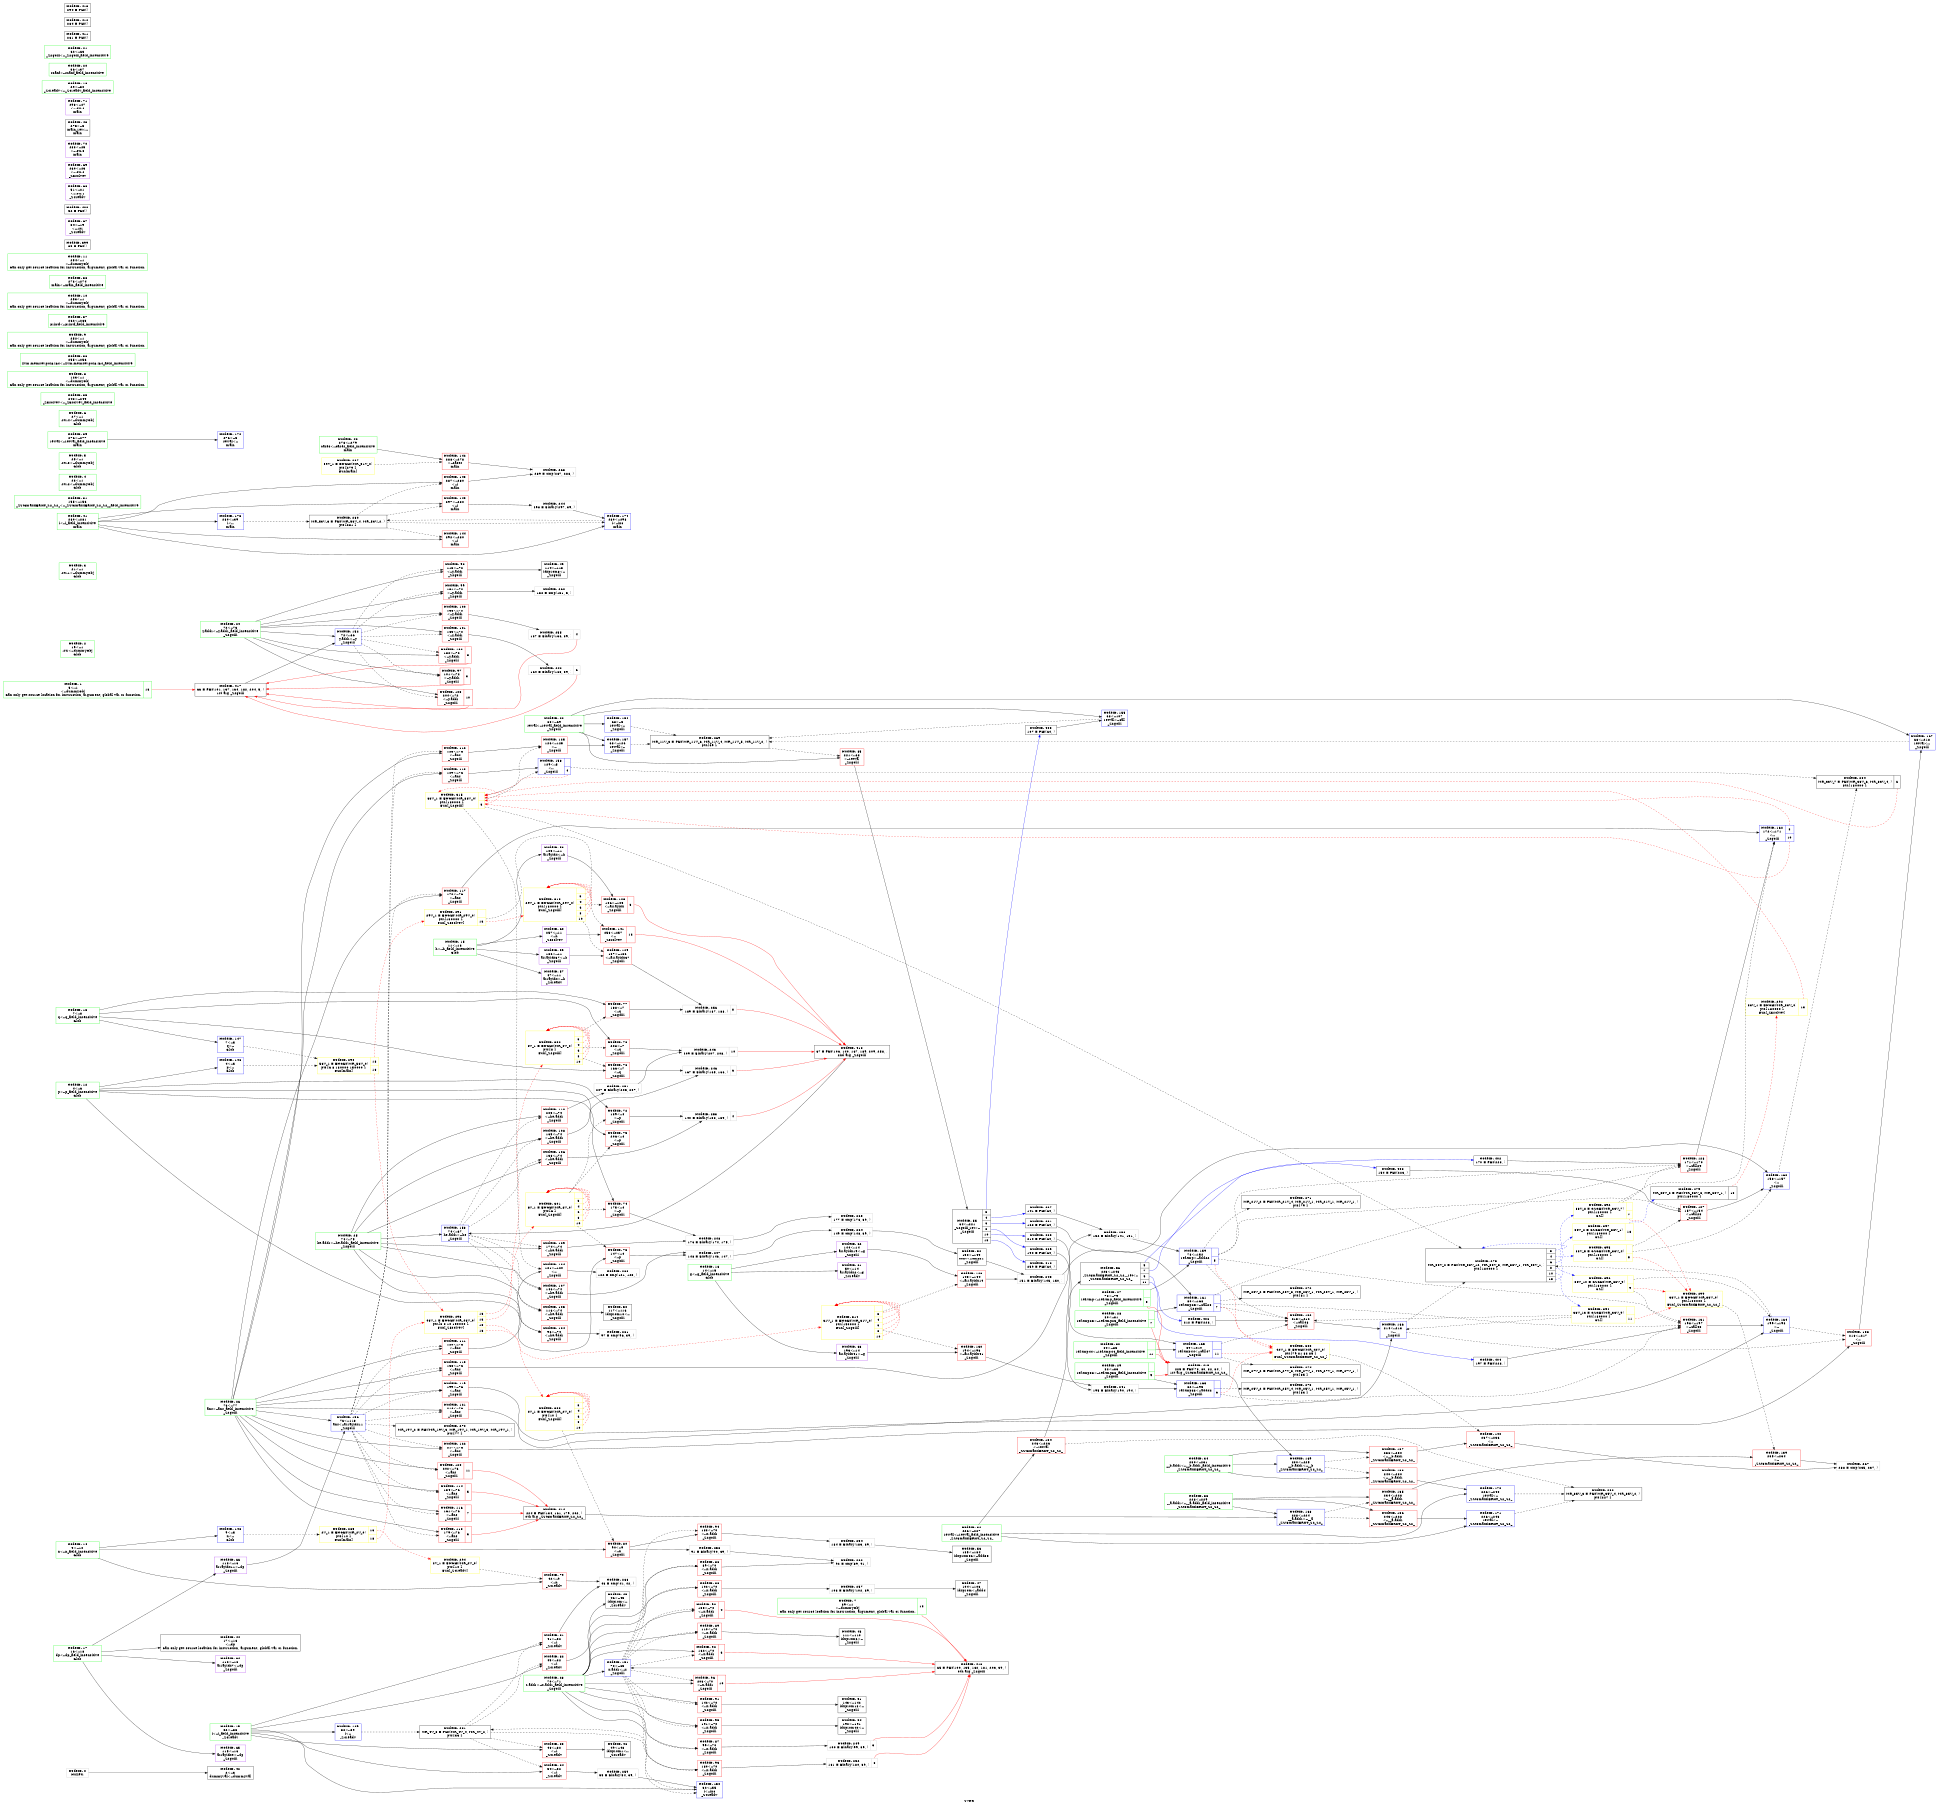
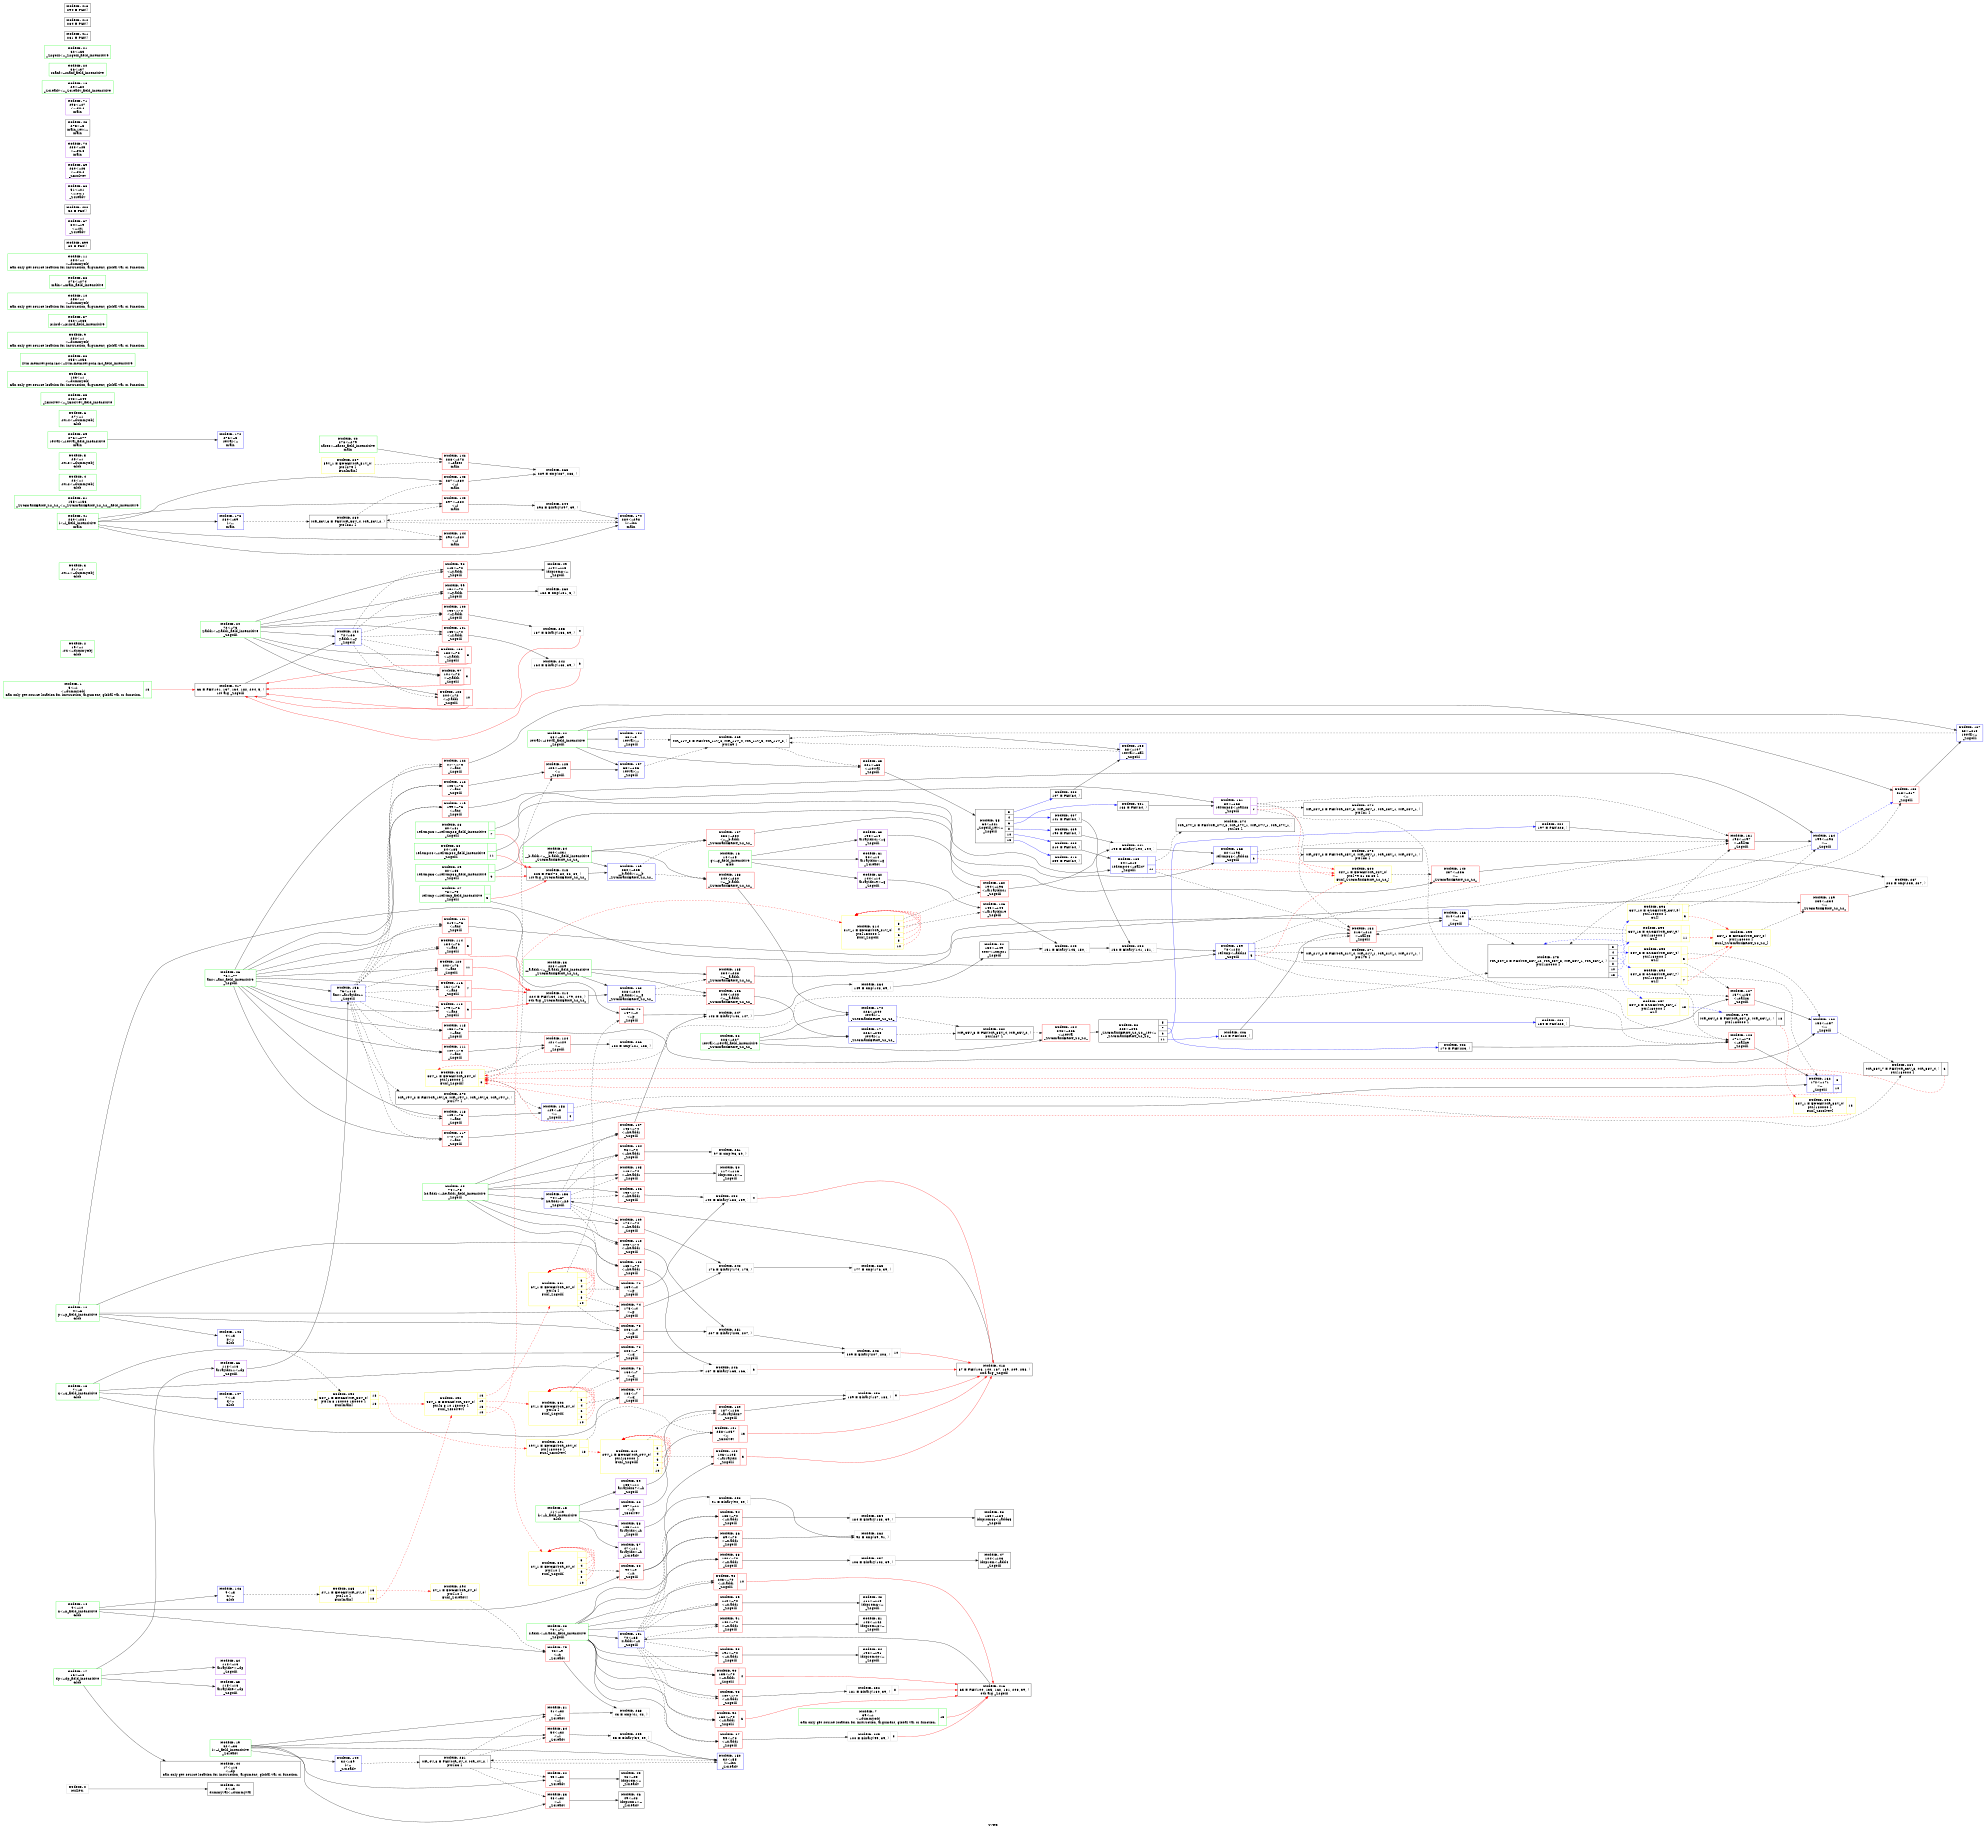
(1199, 1303) -> (1235, 806)
(1816, 1331) -> (1864, 819)
none -> (674, 1332)
(1322, 1439) -> (1036, 1033)
